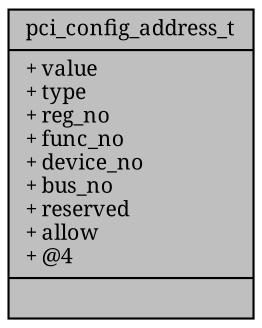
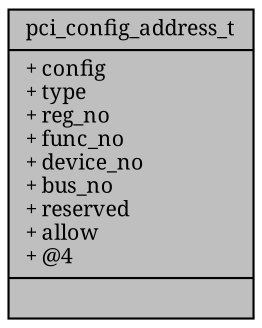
(62, 69) -> (66, 69)
